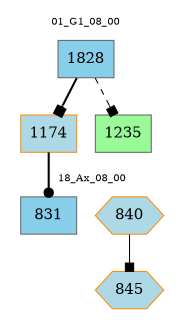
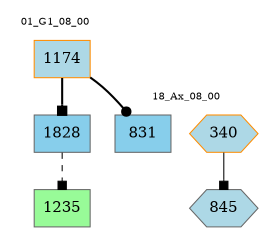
(70, 92) -> (62, 91)
(130, 216) -> (224, 134)
(130, 290) -> (224, 208)
